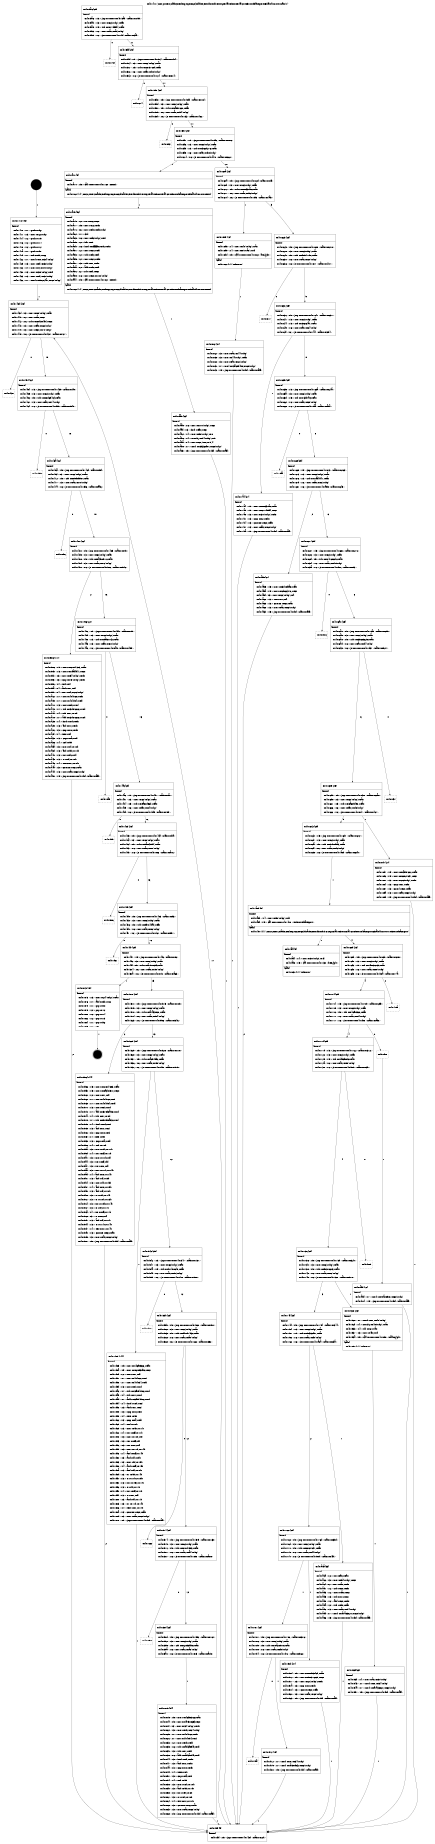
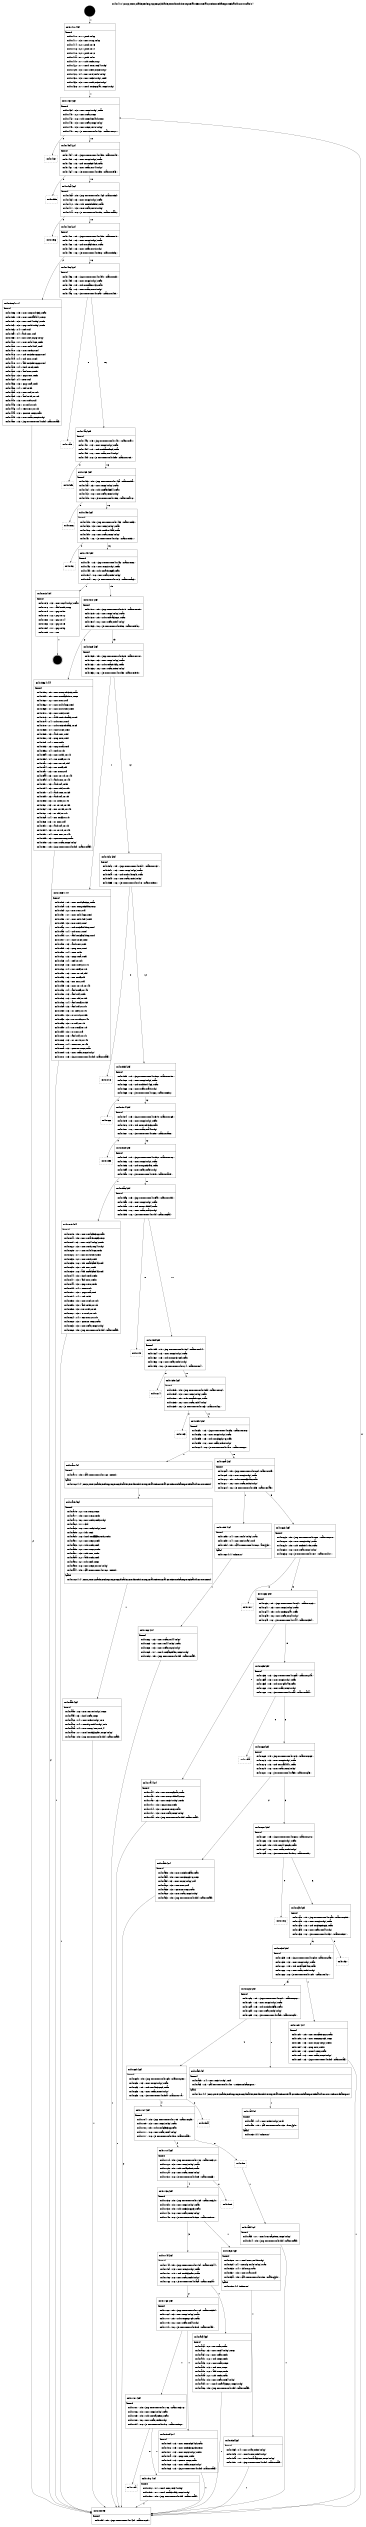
(349, 939) -> (214, 2042)
none -> (145, 1181)
